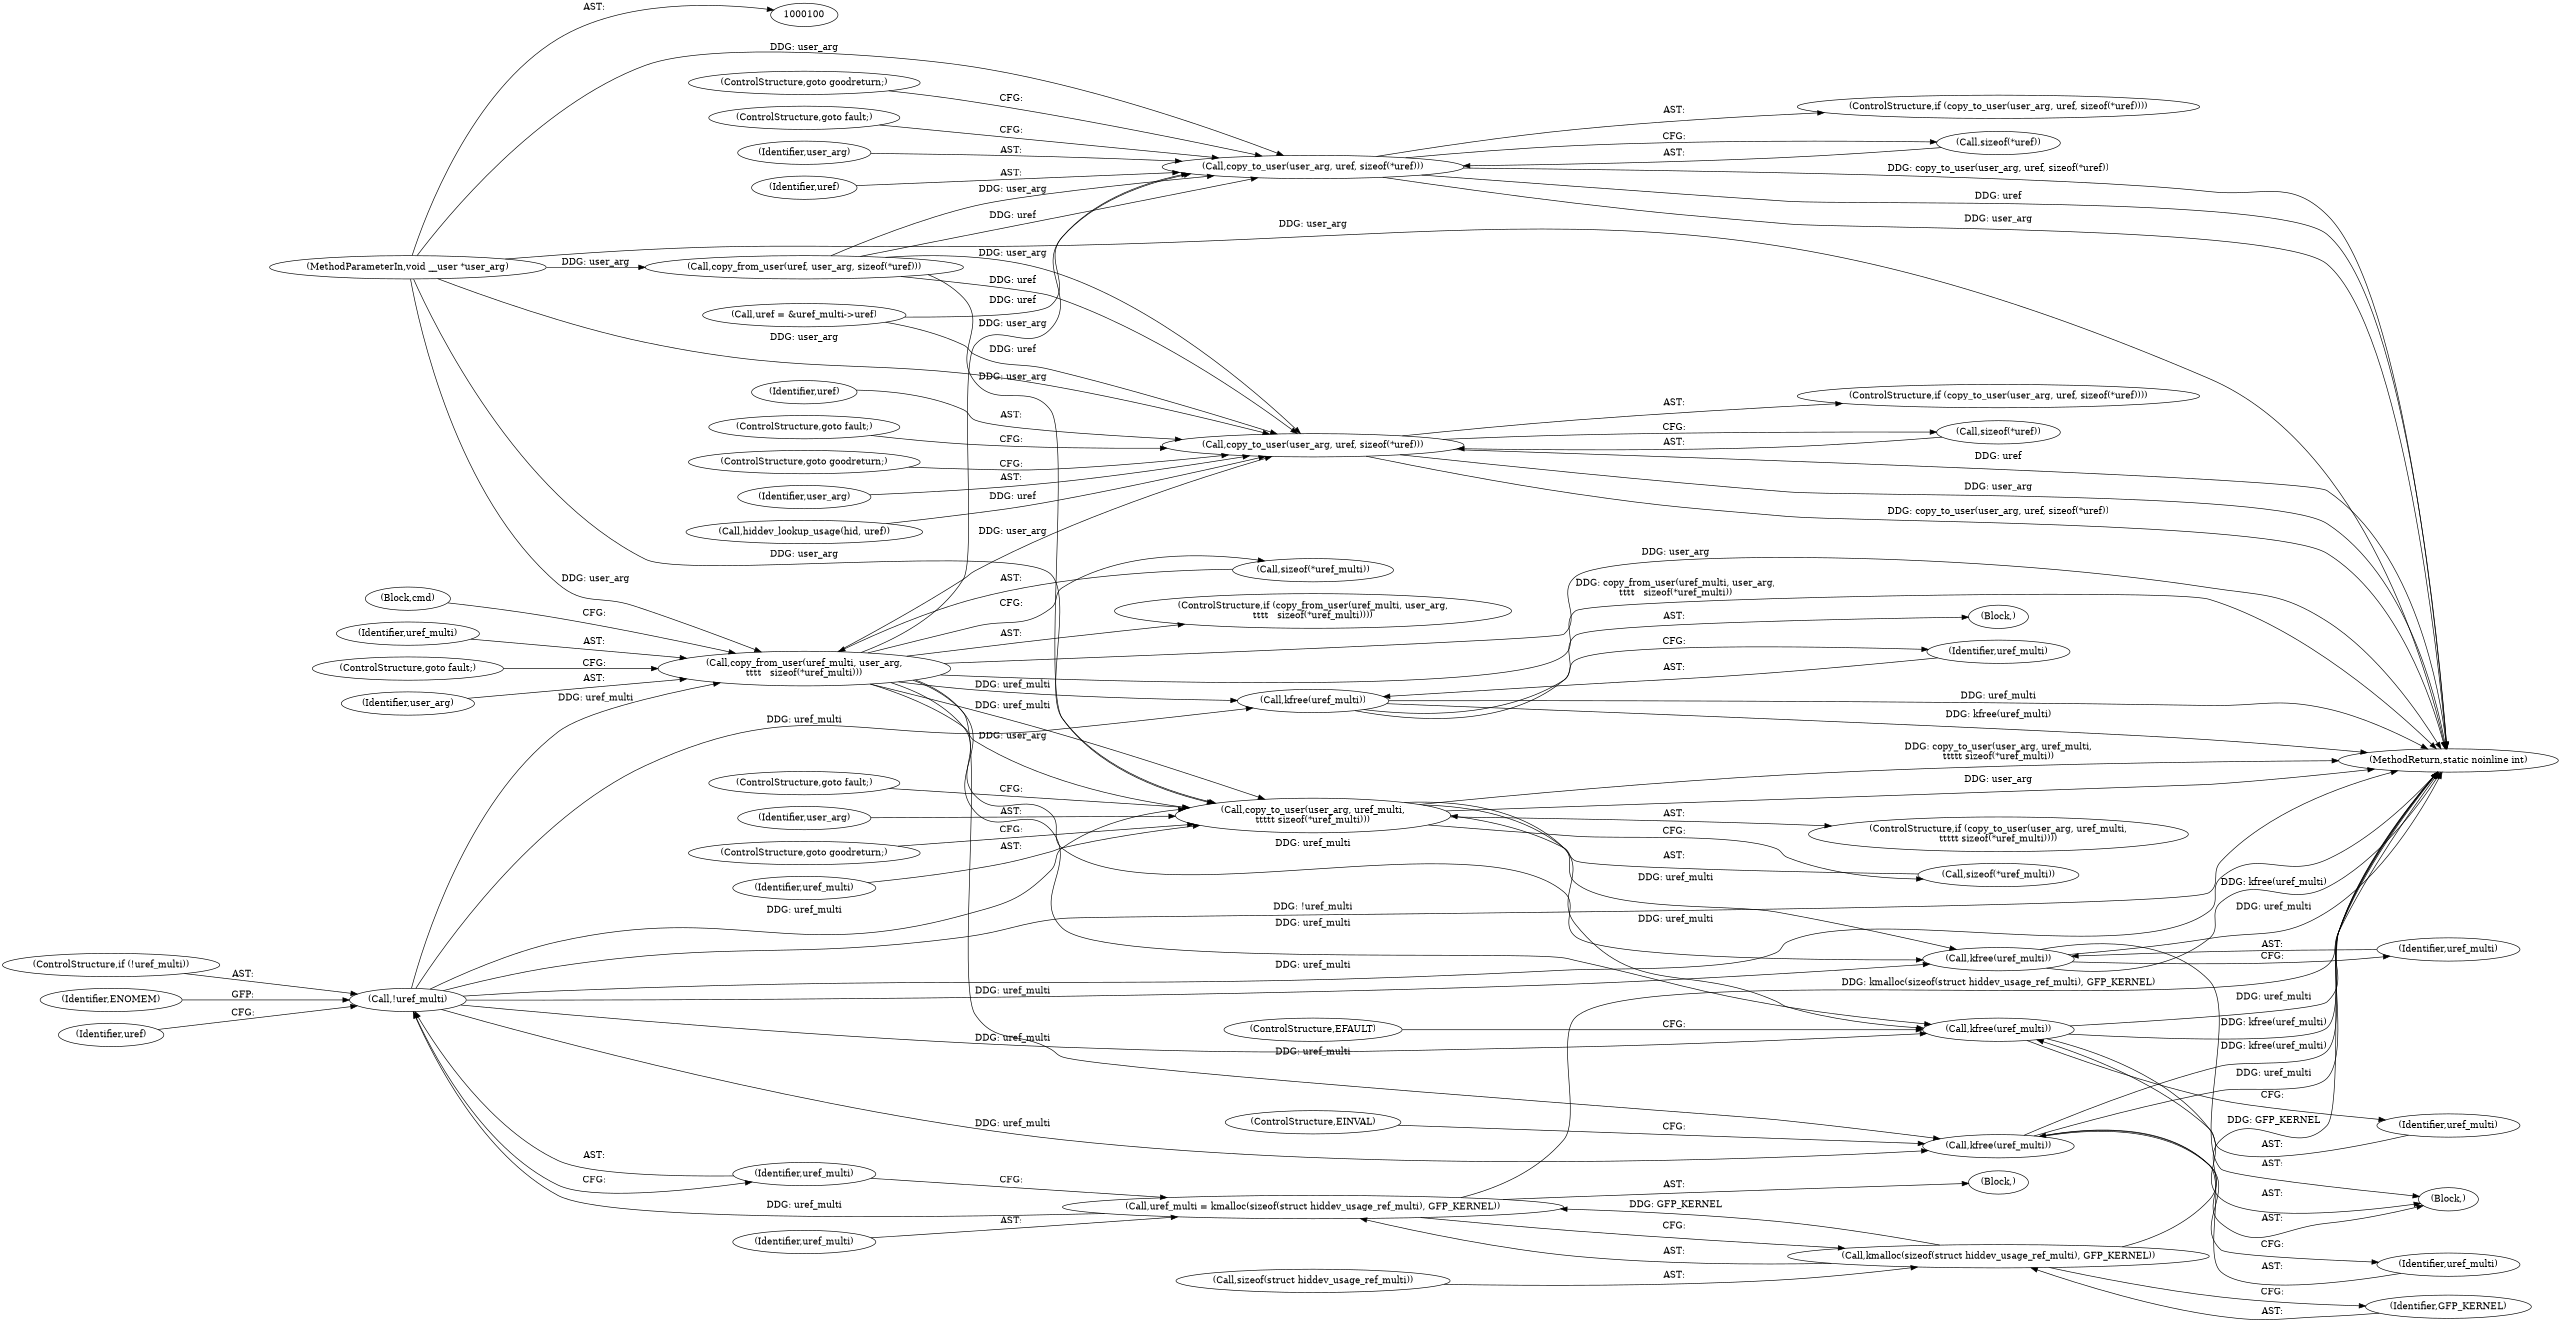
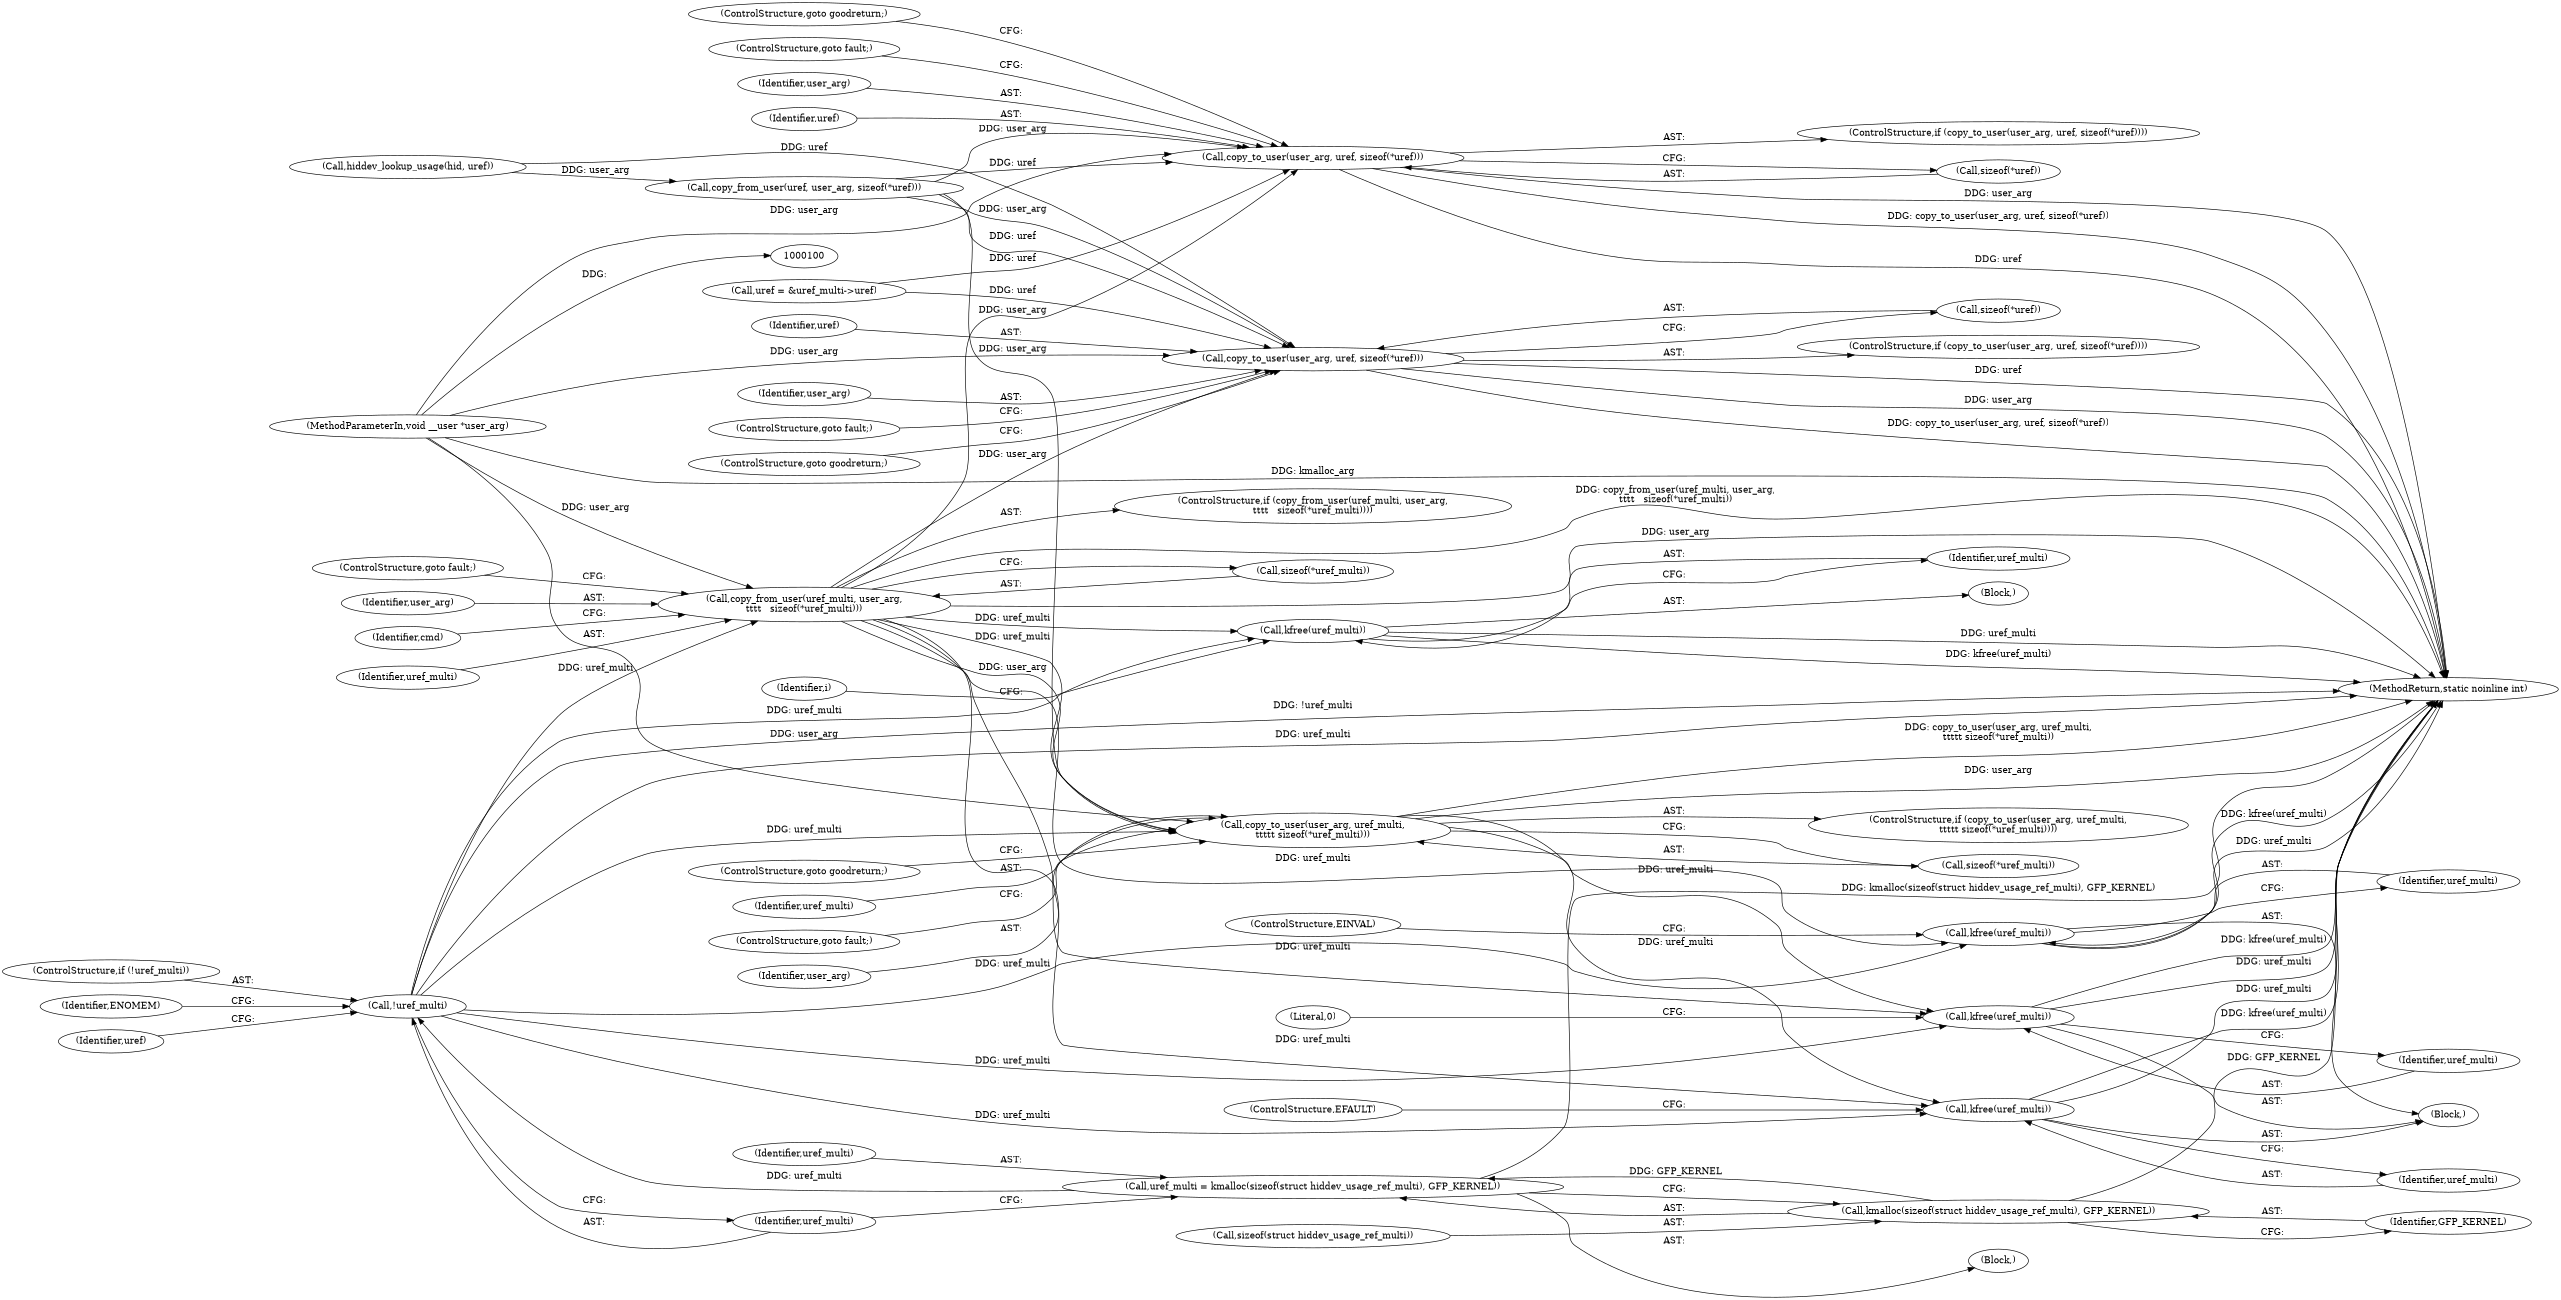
(596, 7) -> (596, 275)
(1313, 224) -> (1313, 472)
(593, 267) -> (591, 177)
(408, 599) -> (408, 638)
none -> (804, 689)
(245, 995) -> (245, 1002)
none -> (1313, 1017)
